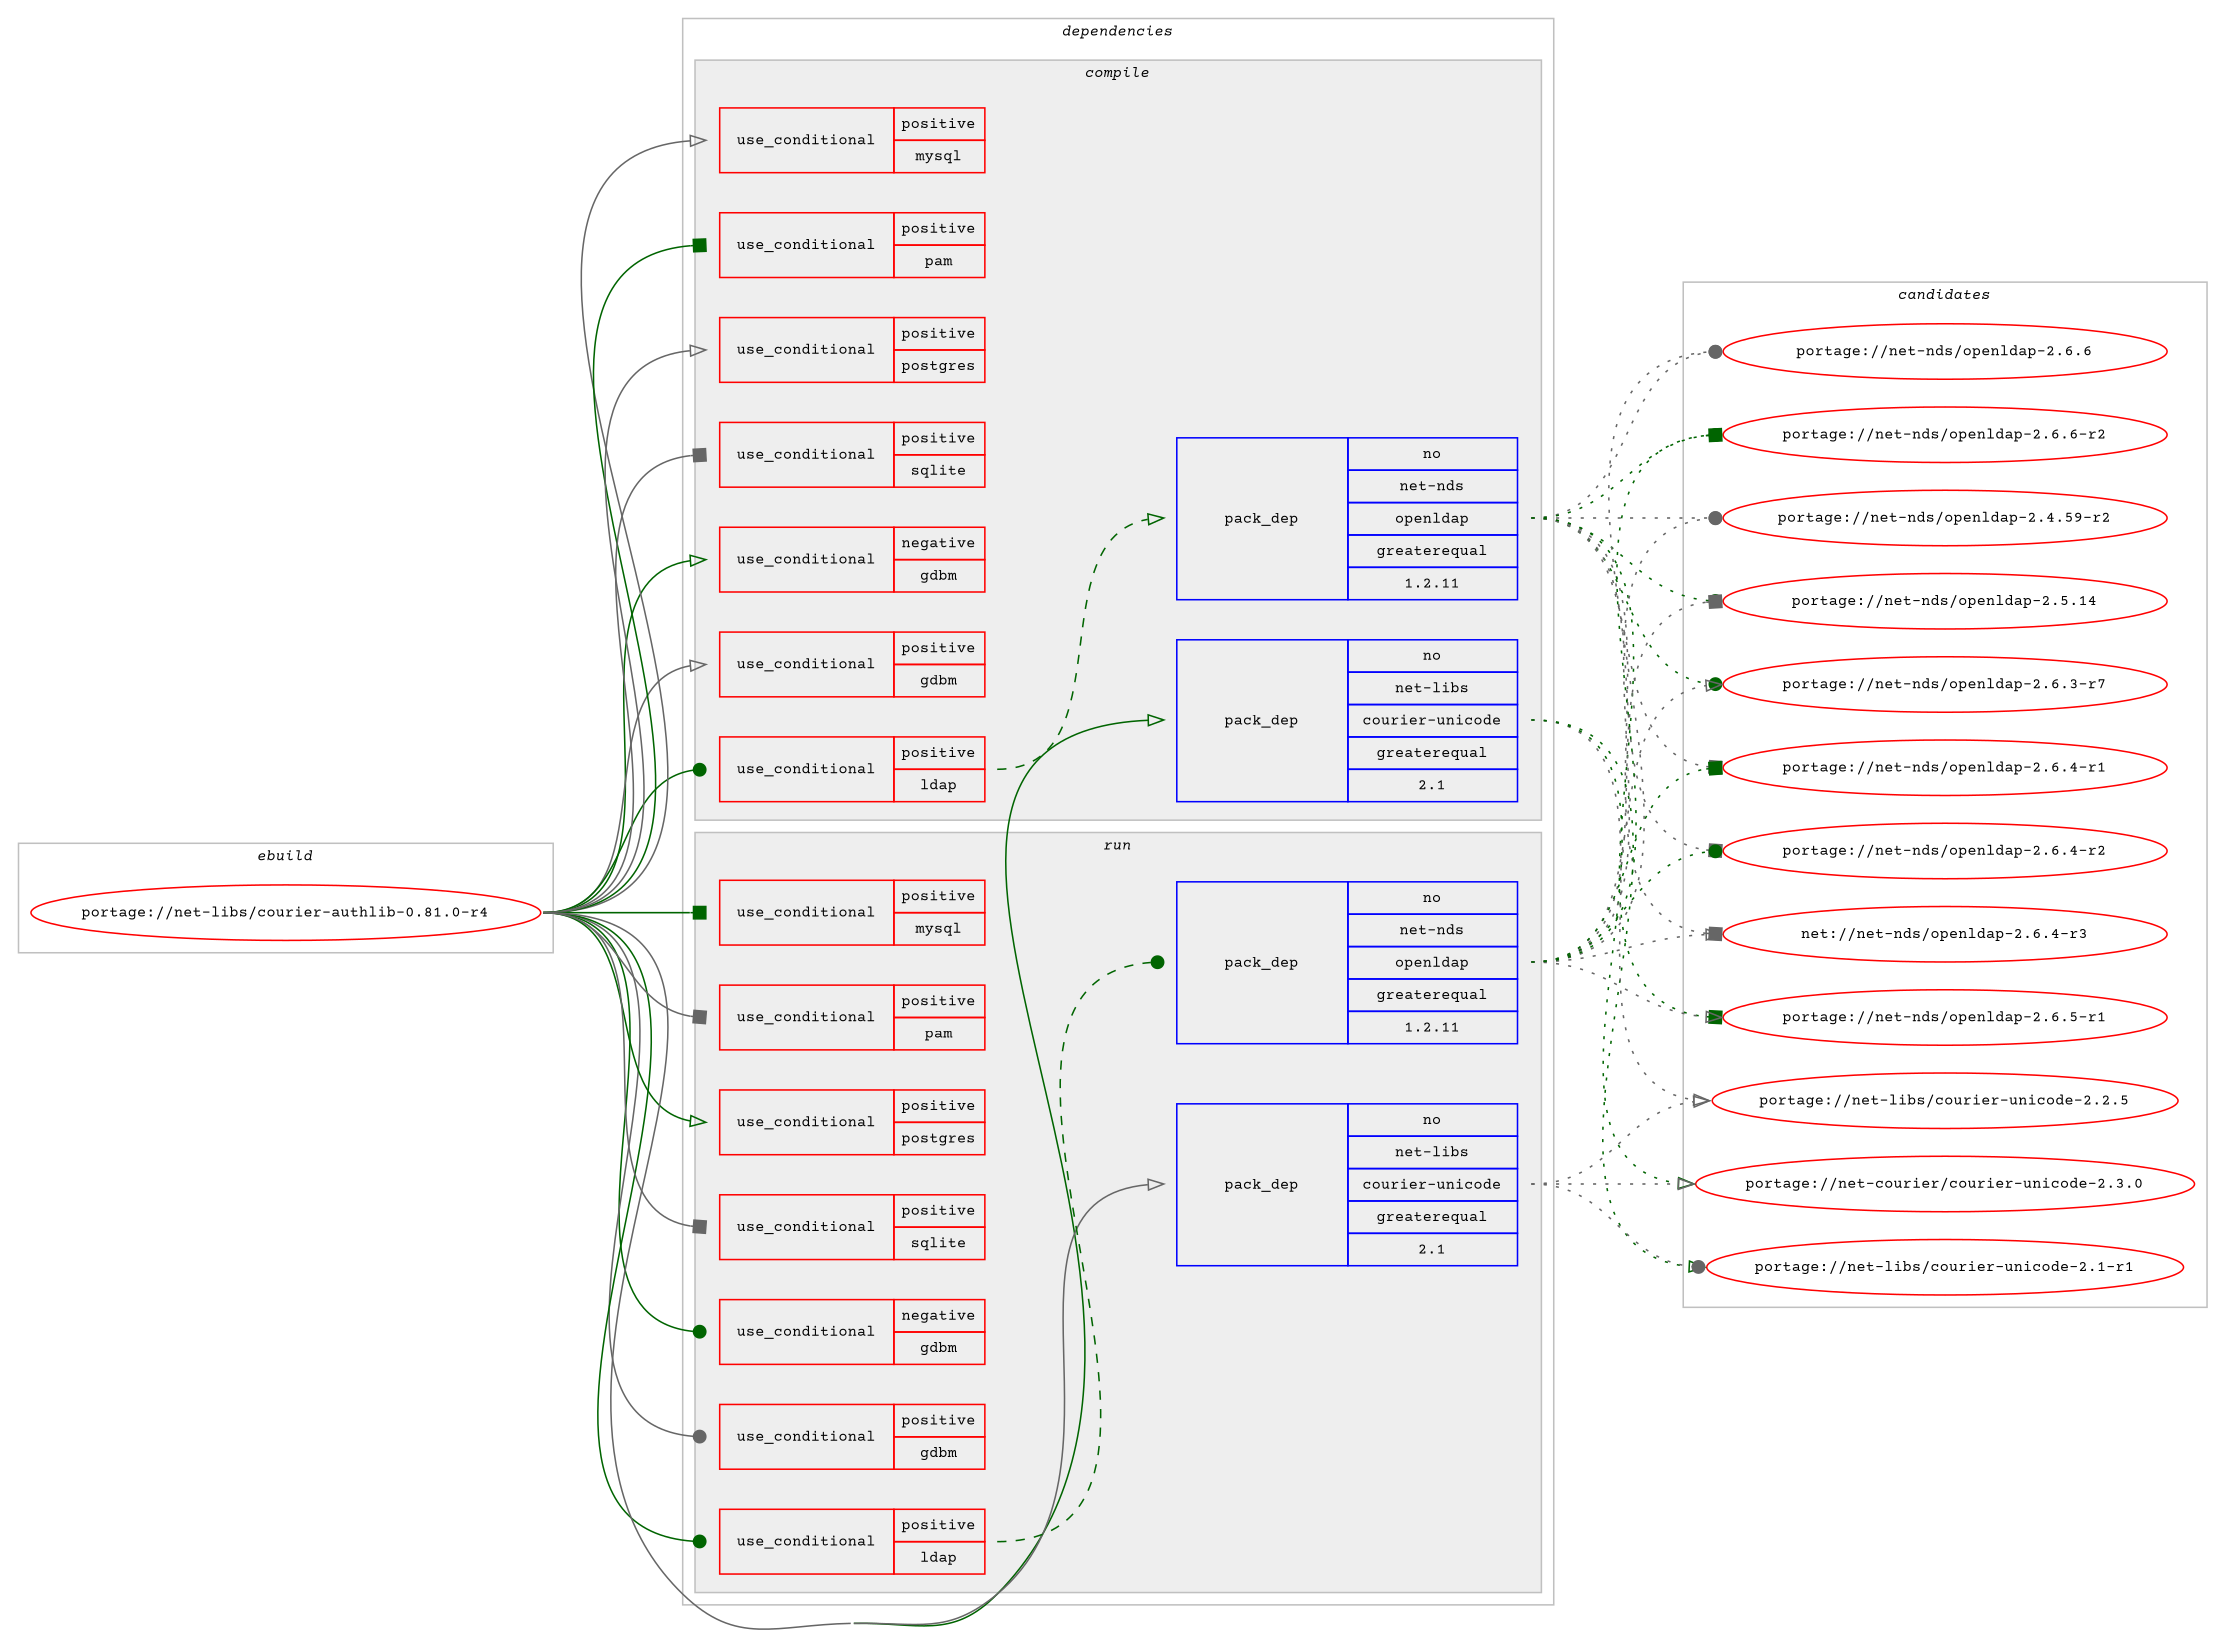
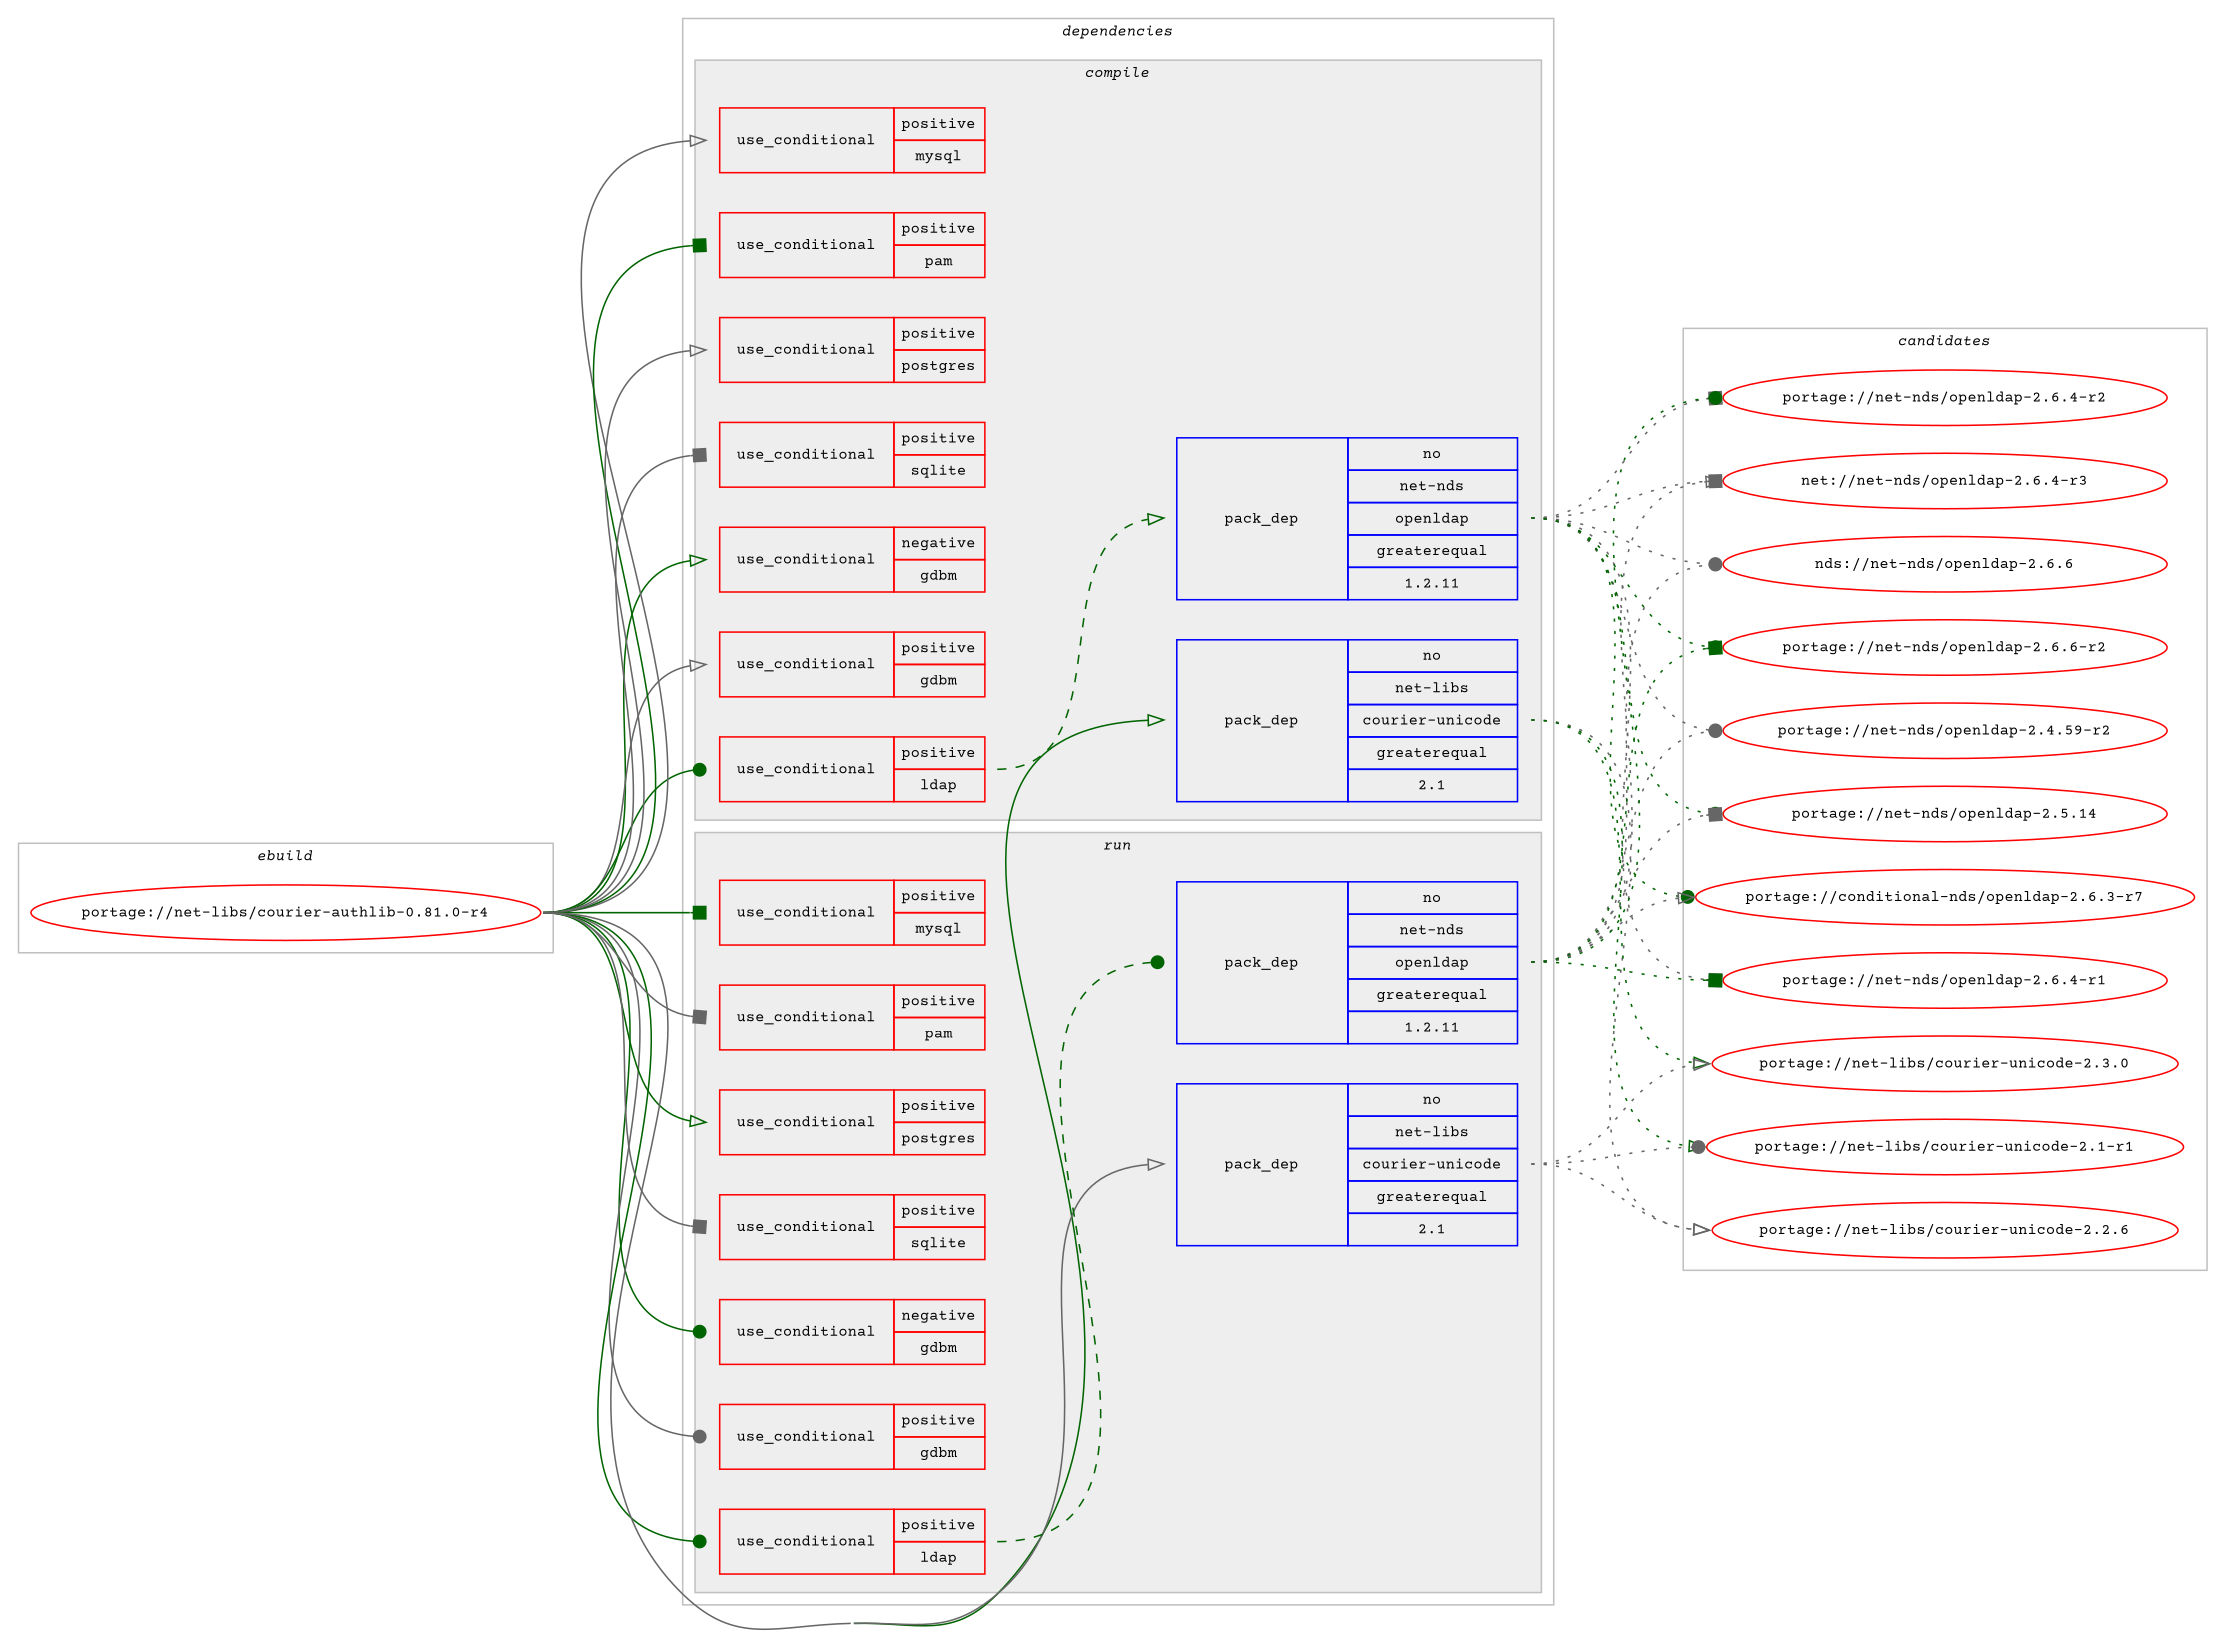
(1945, 352) -> (1945, 564)
(1945, 685) -> (1945, 897)
(1945, 1018) -> none
(1945, 1101) -> (1945, 1230)
(1945, 1184) -> (1945, 1064)
